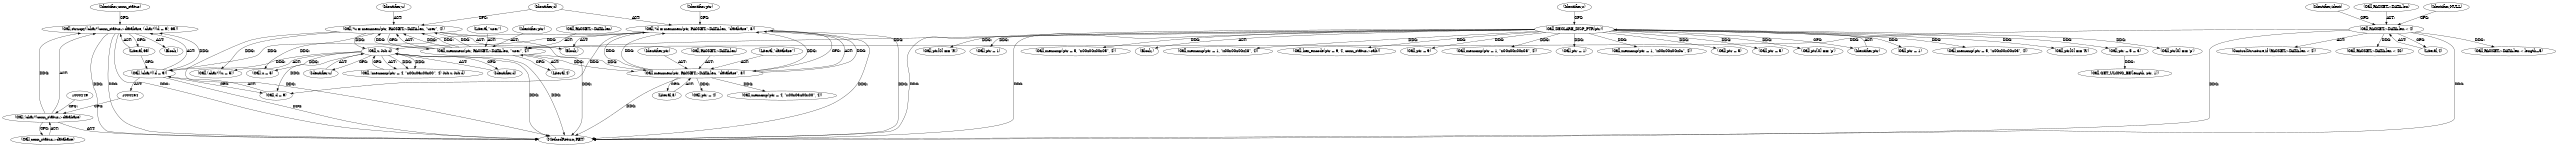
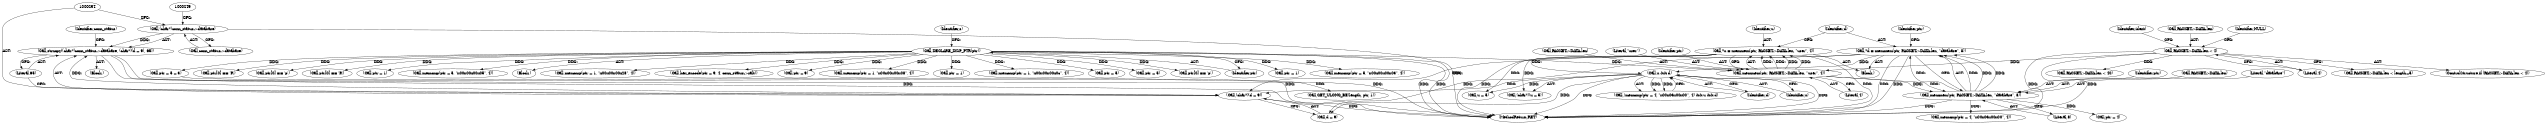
(2480, 40) -> (2319, 62)
(133, 84) -> (545, 93)
(92, 129) -> (1459, 73)
